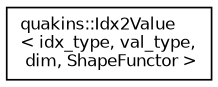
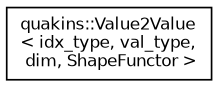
(109, 44) -> (109, 44)
